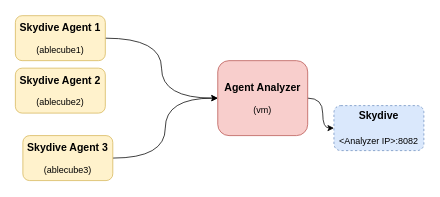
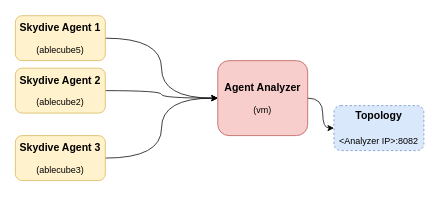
(60, 38) -> (60, 38)
none -> (148, 91)
(379, 128) -> (379, 128)
(68, 158) -> (60, 158)
